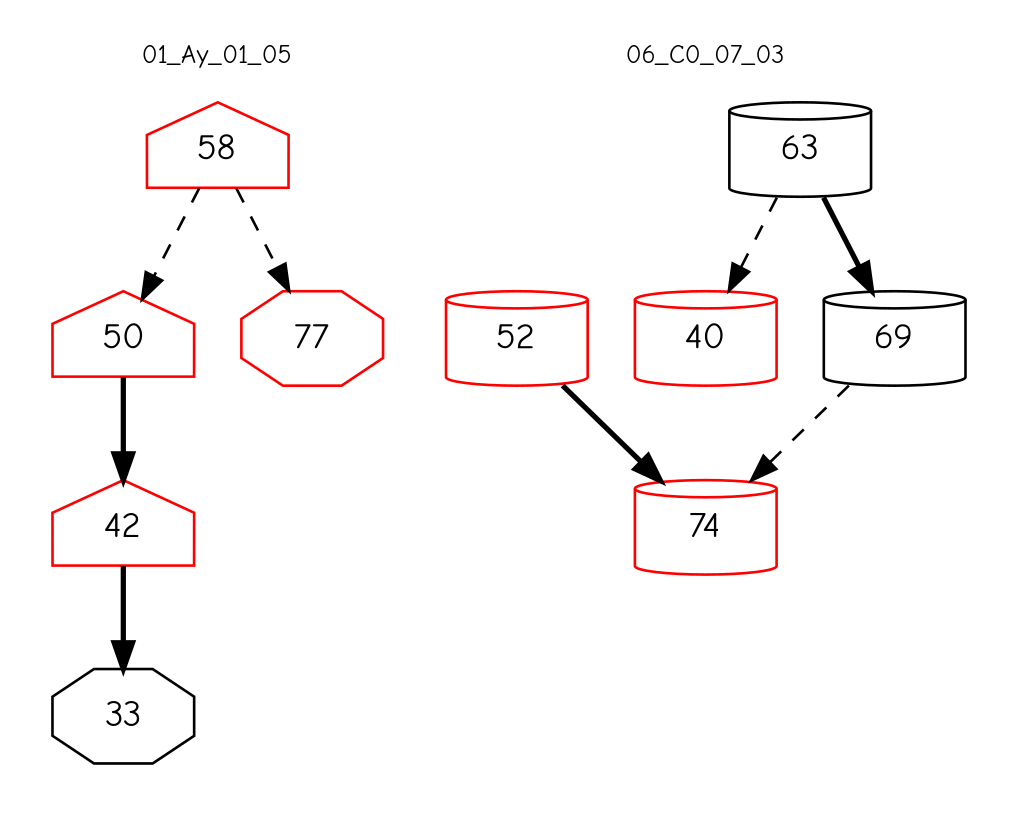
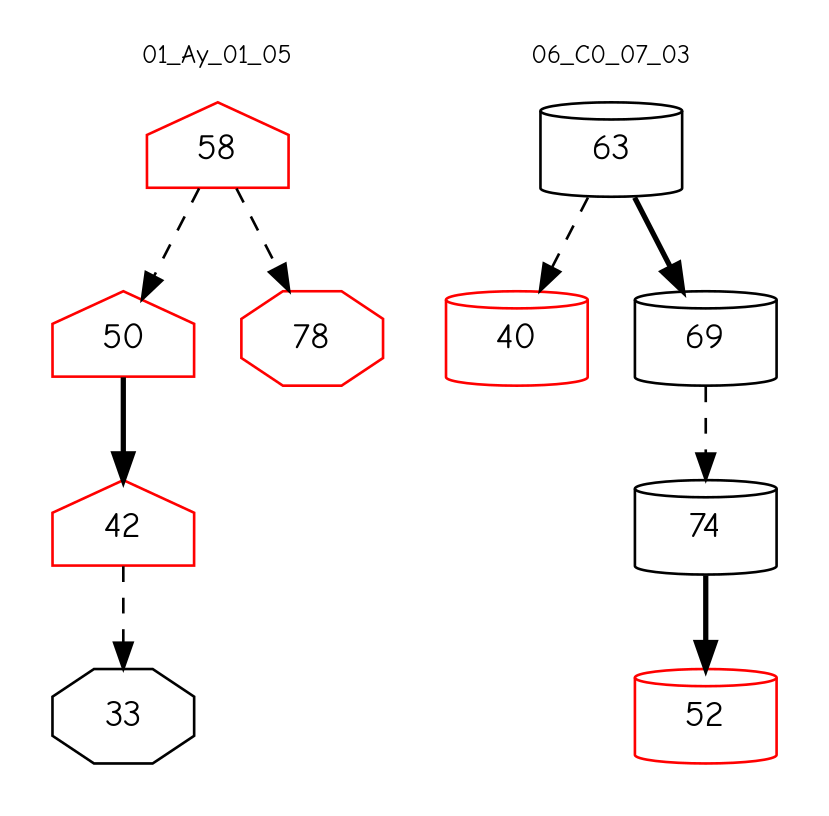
(312, 338) -> (312, 338)
(602, 424) -> (706, 609)
(706, 527) -> (706, 527)
(123, 604) -> (123, 604)
